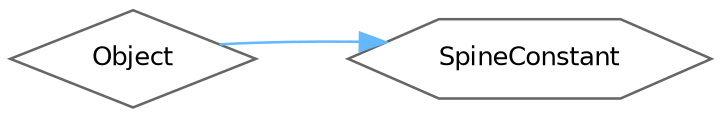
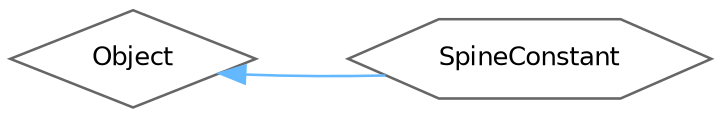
(290, 42) -> (316, 76)
